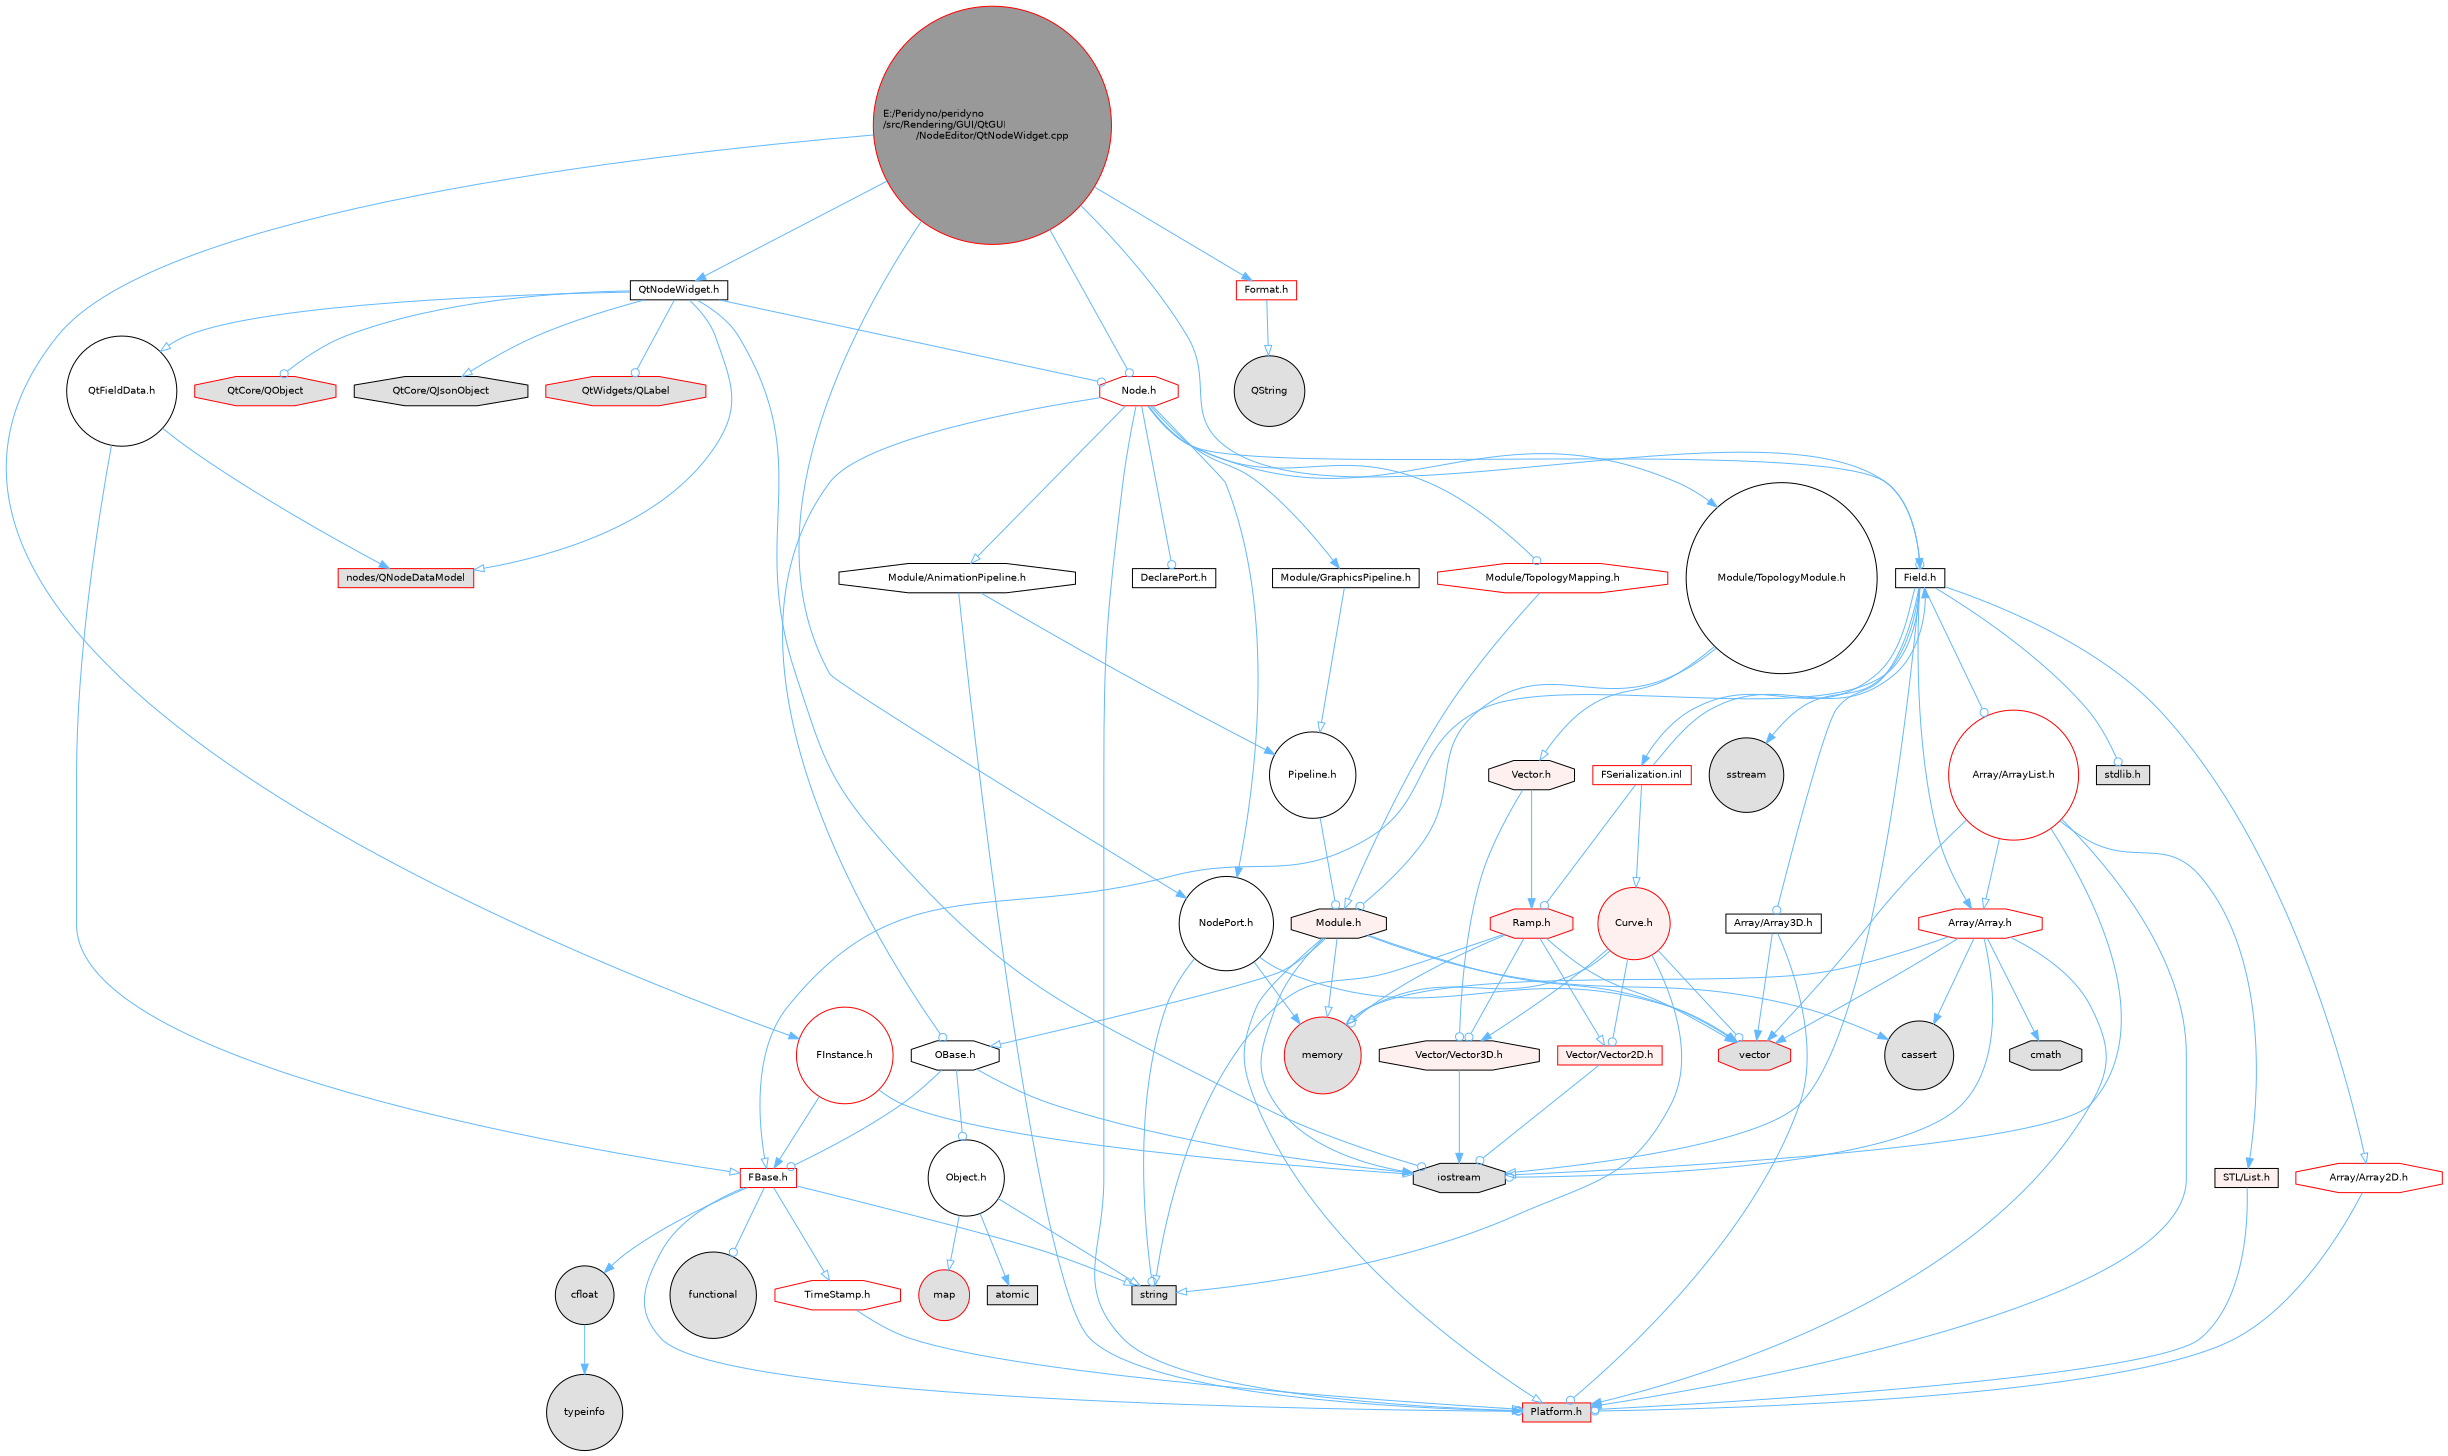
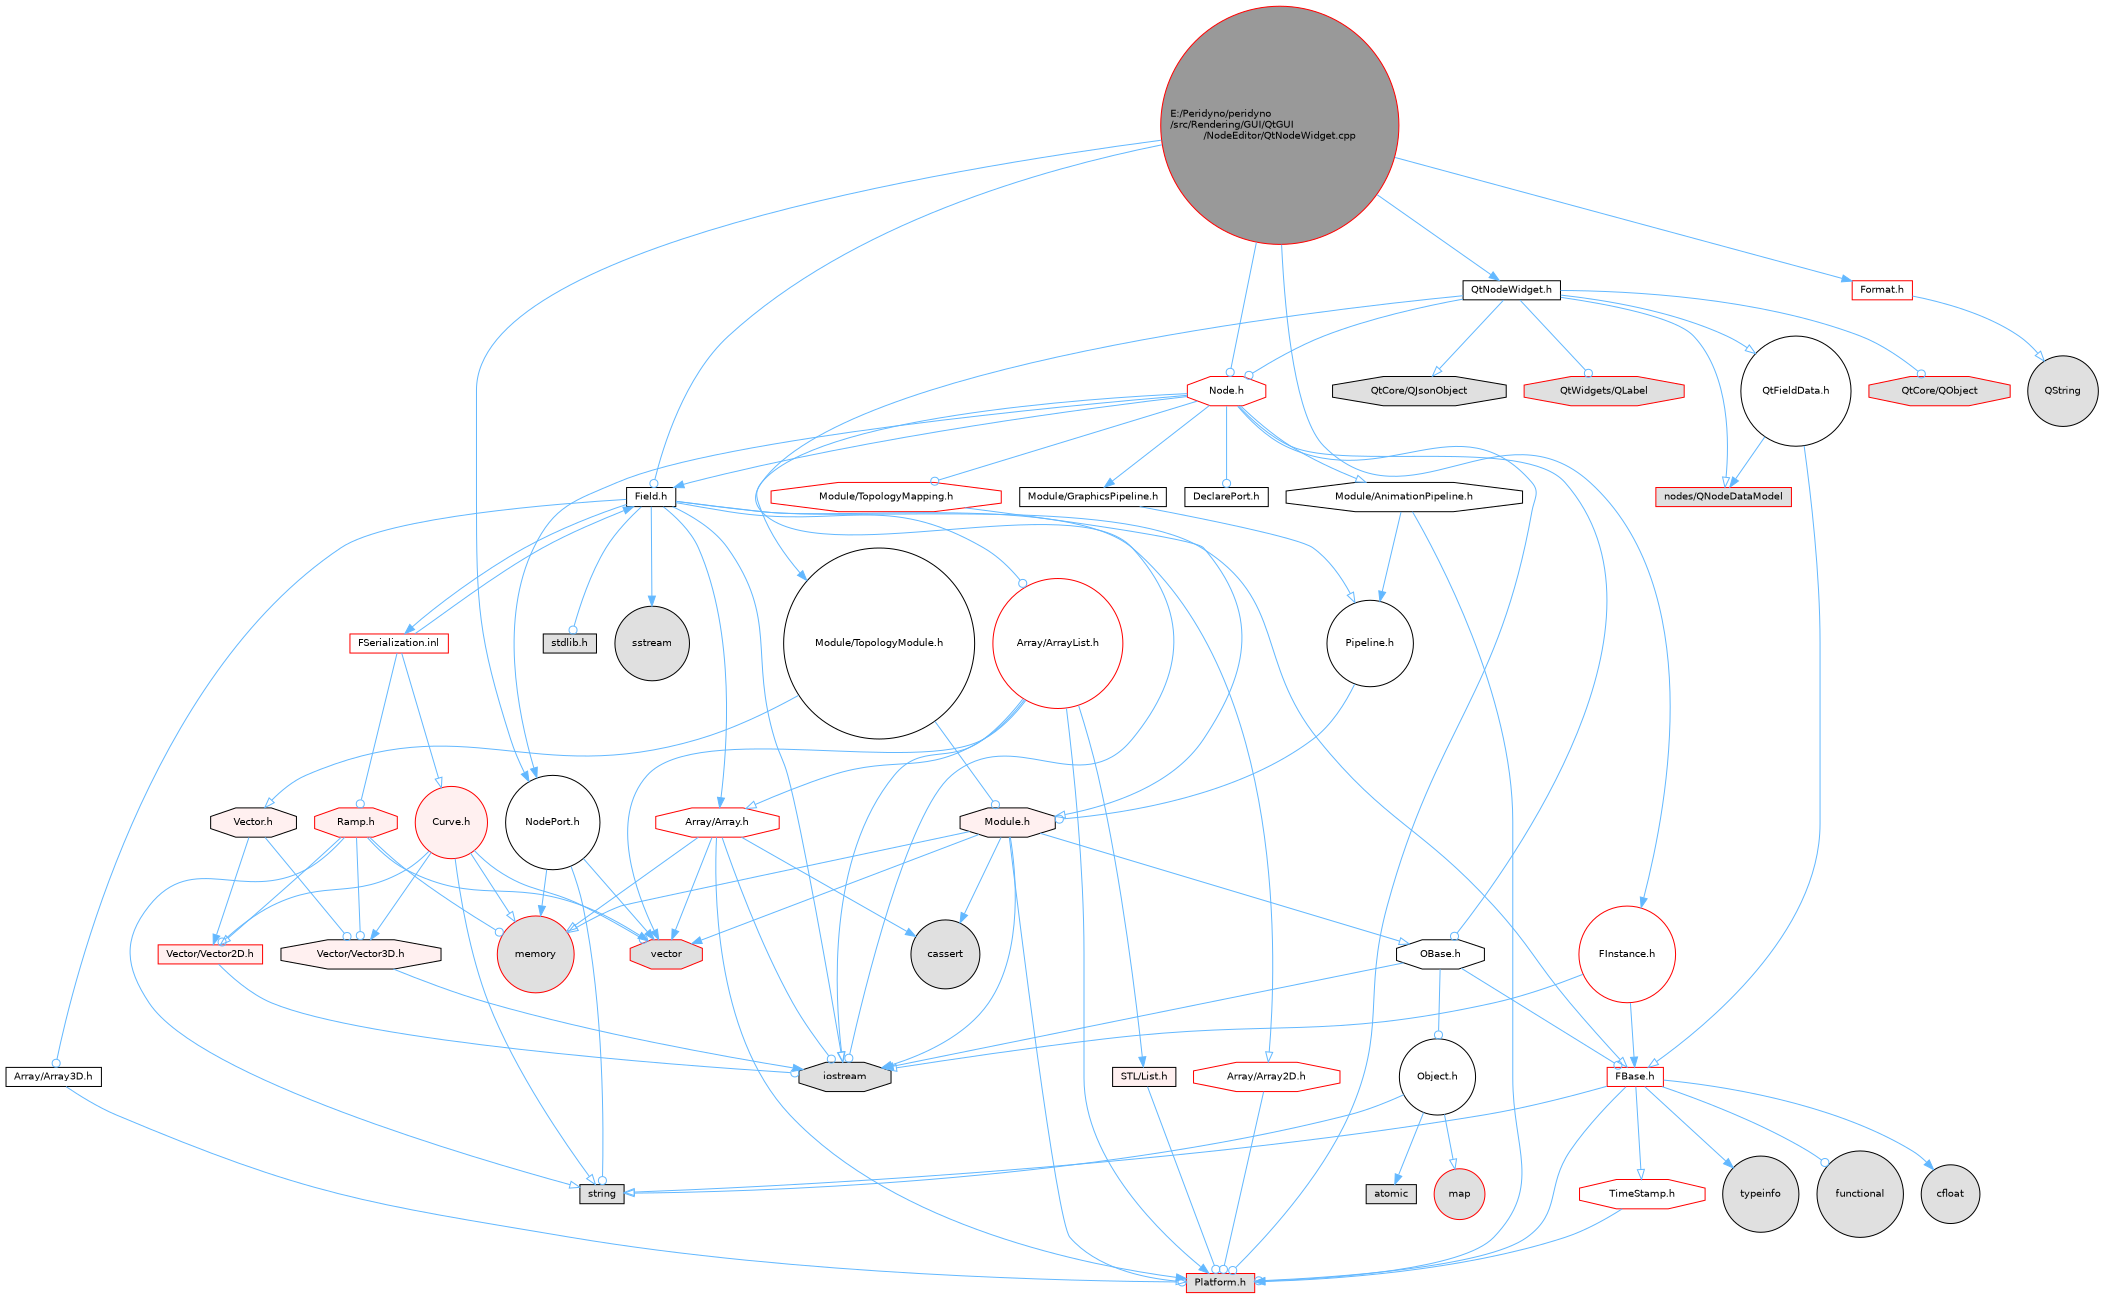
(1532, 844) -> (232, 888)
(1765, 984) -> none
(2046, 1055) -> none
(585, 1344) -> (1685, 1124)
